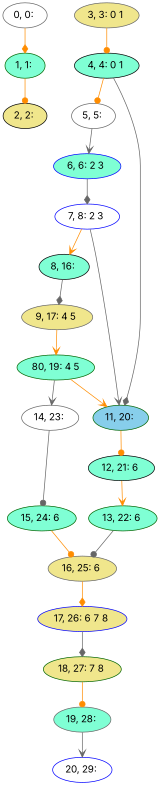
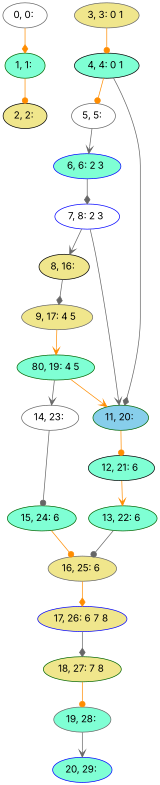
(77, 239) -> (77, 239)
(64, 267) -> (64, 267)
(82, 770) -> (82, 770)
